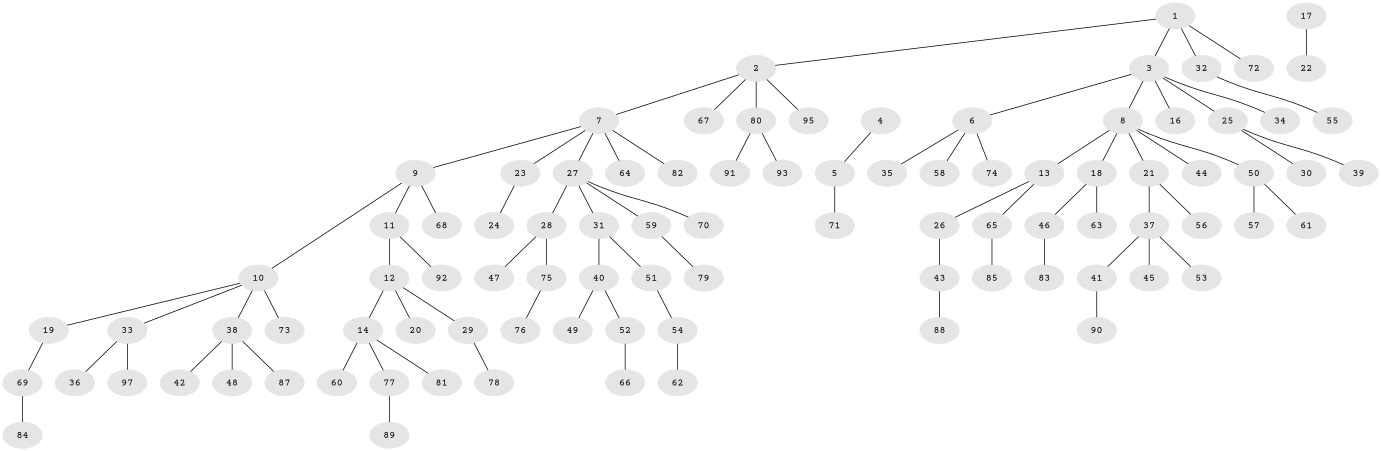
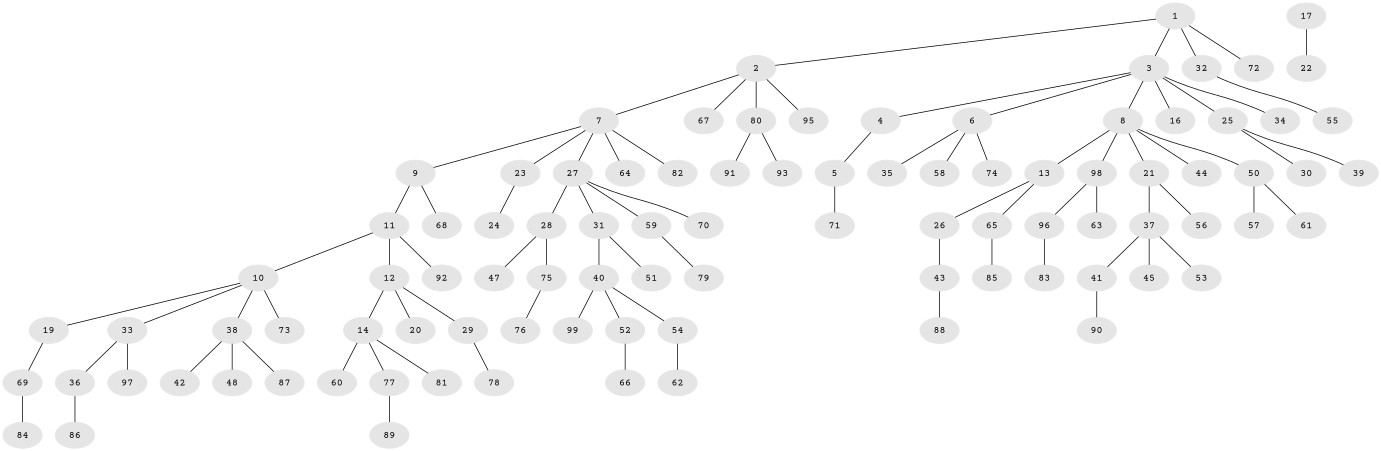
none -> (1015, 95)
(1097, 173) -> (1097, 173)
(337, 226) -> (324, 252)
(1044, 226) -> (1044, 226)
(664, 304) -> (638, 304)
(573, 330) -> (573, 330)
none -> (75, 435)
